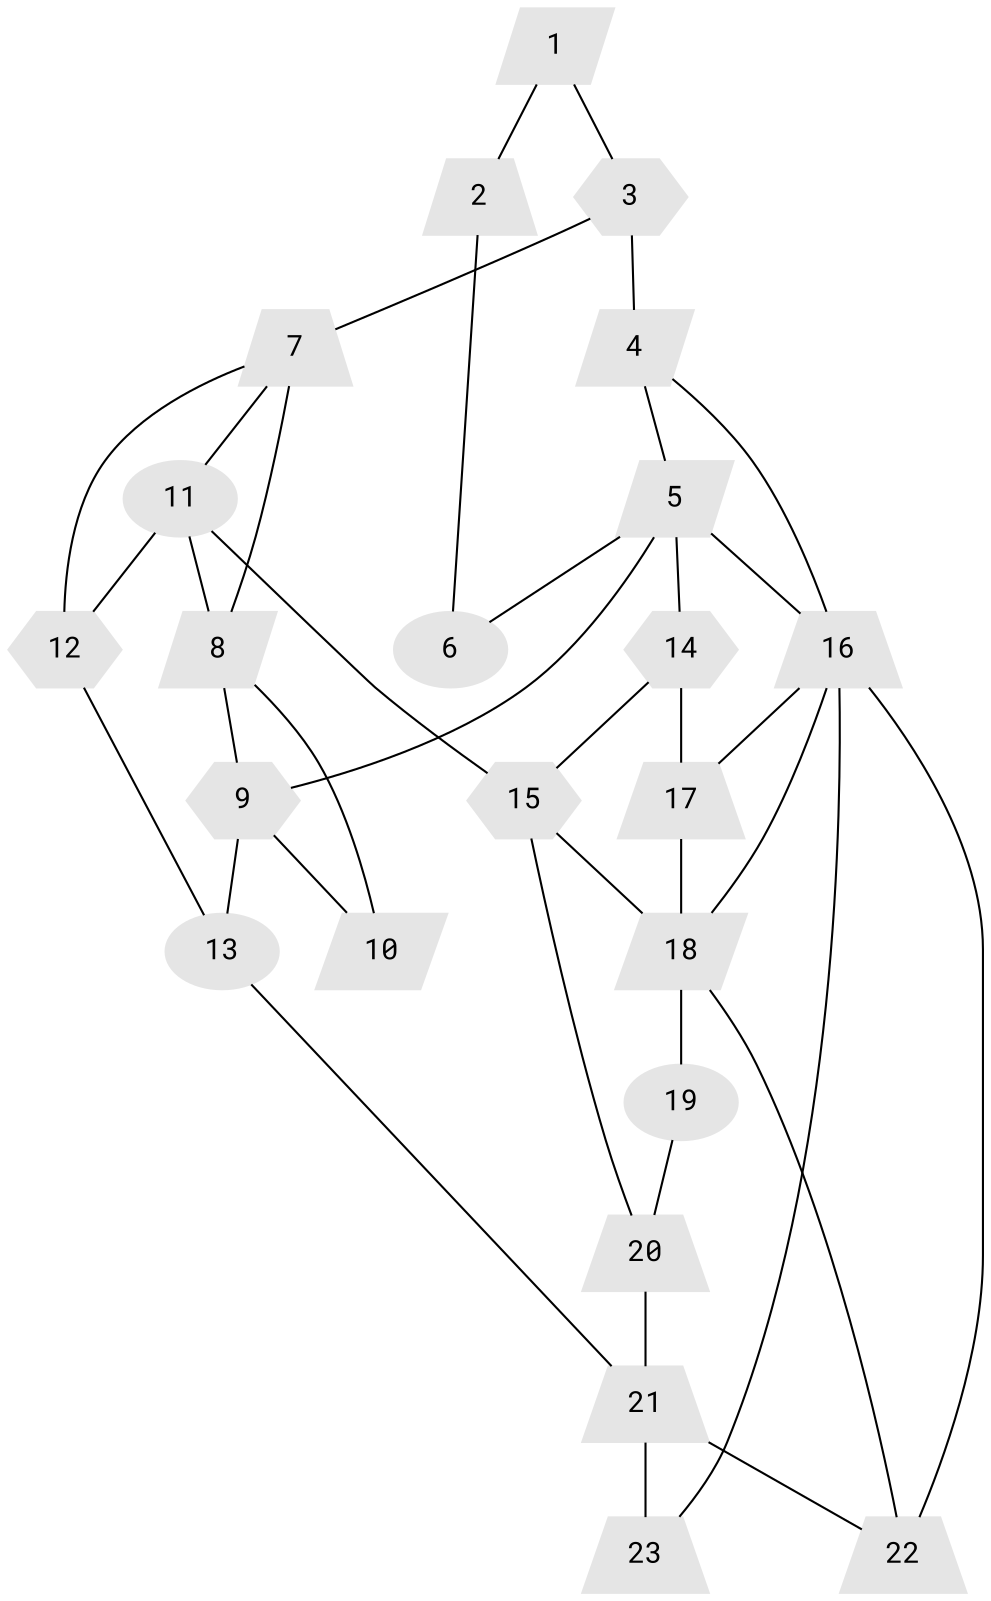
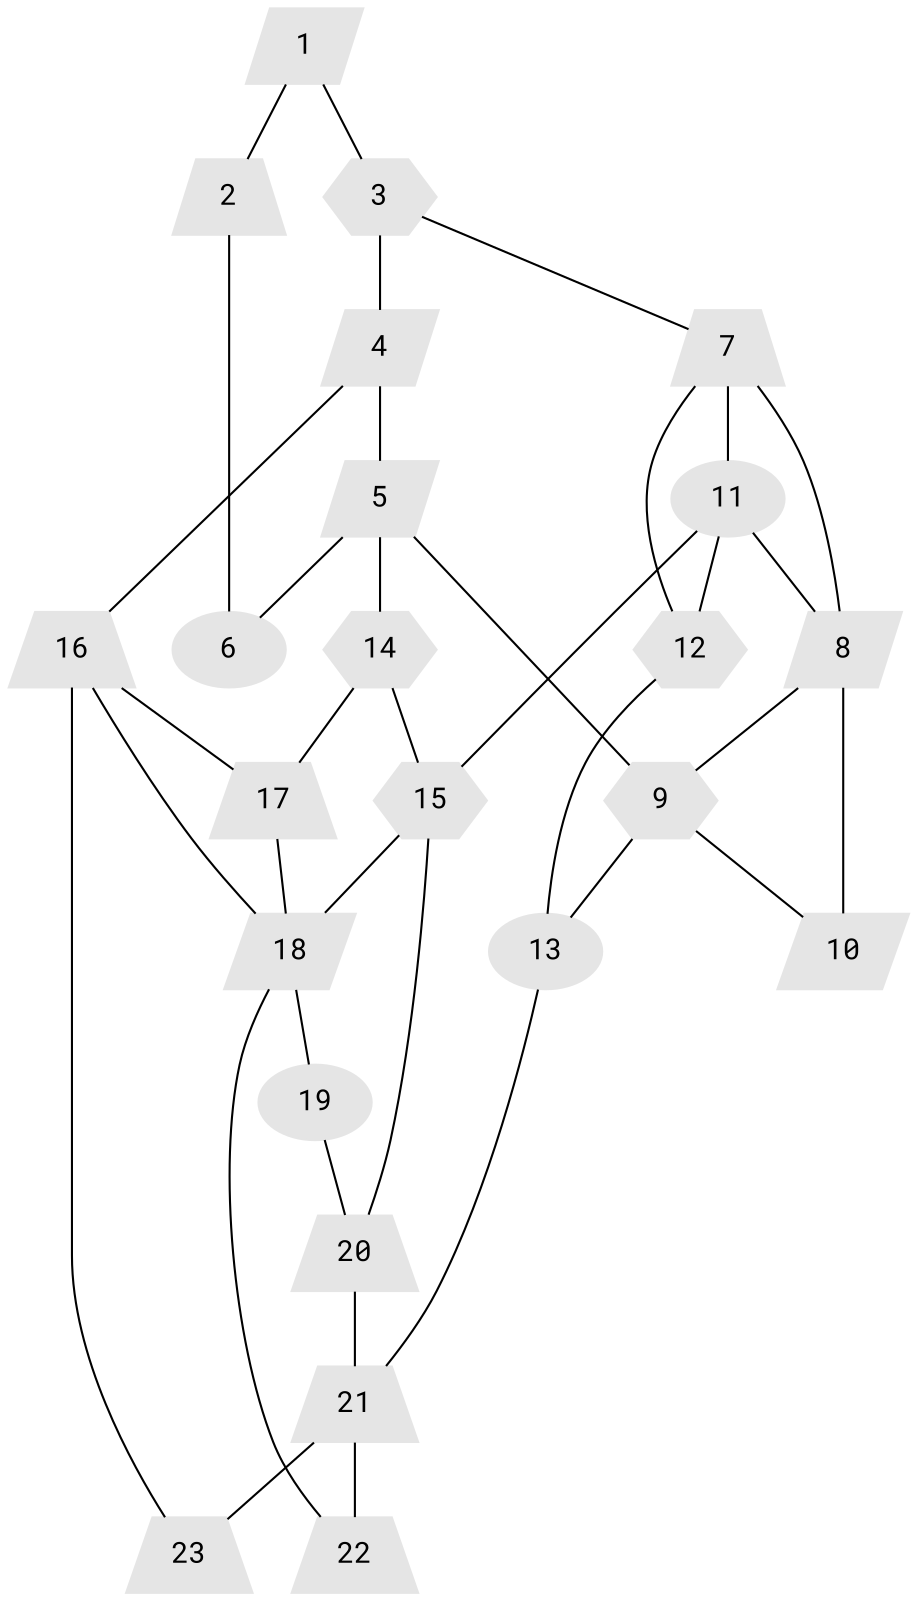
(756, 574) -> none
(983, 1093) -> none
